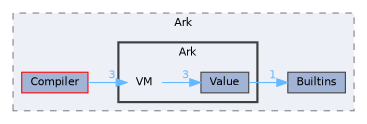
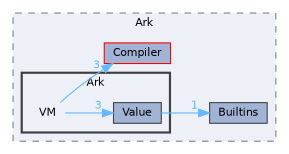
(102, 83) -> (81, 85)
